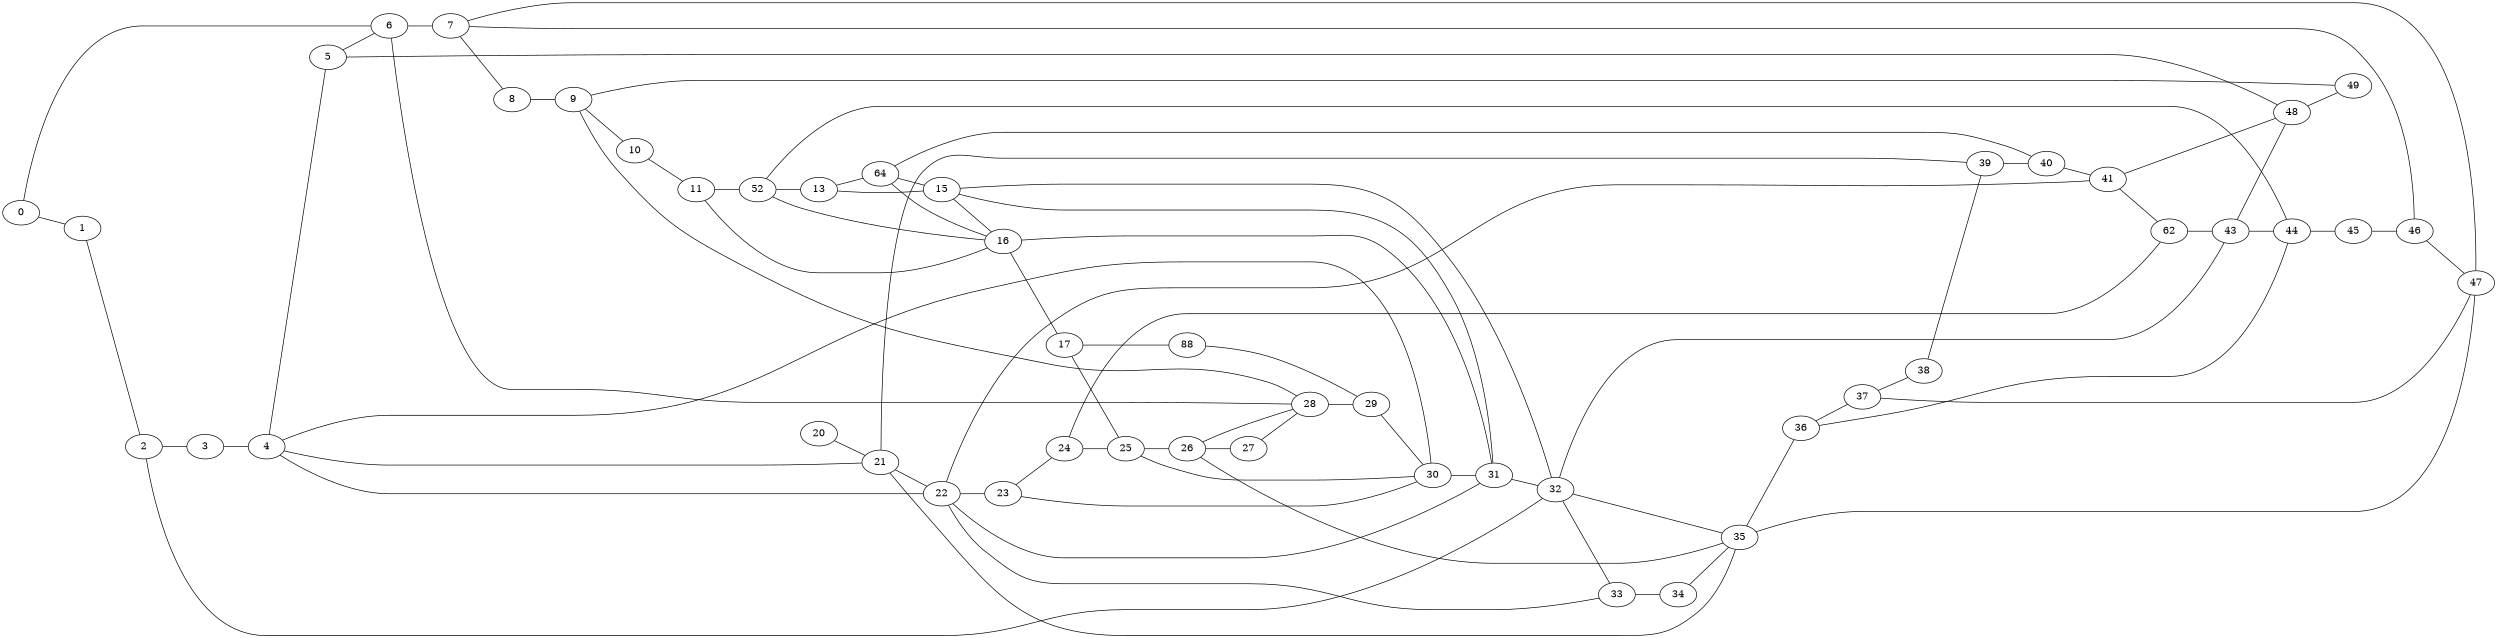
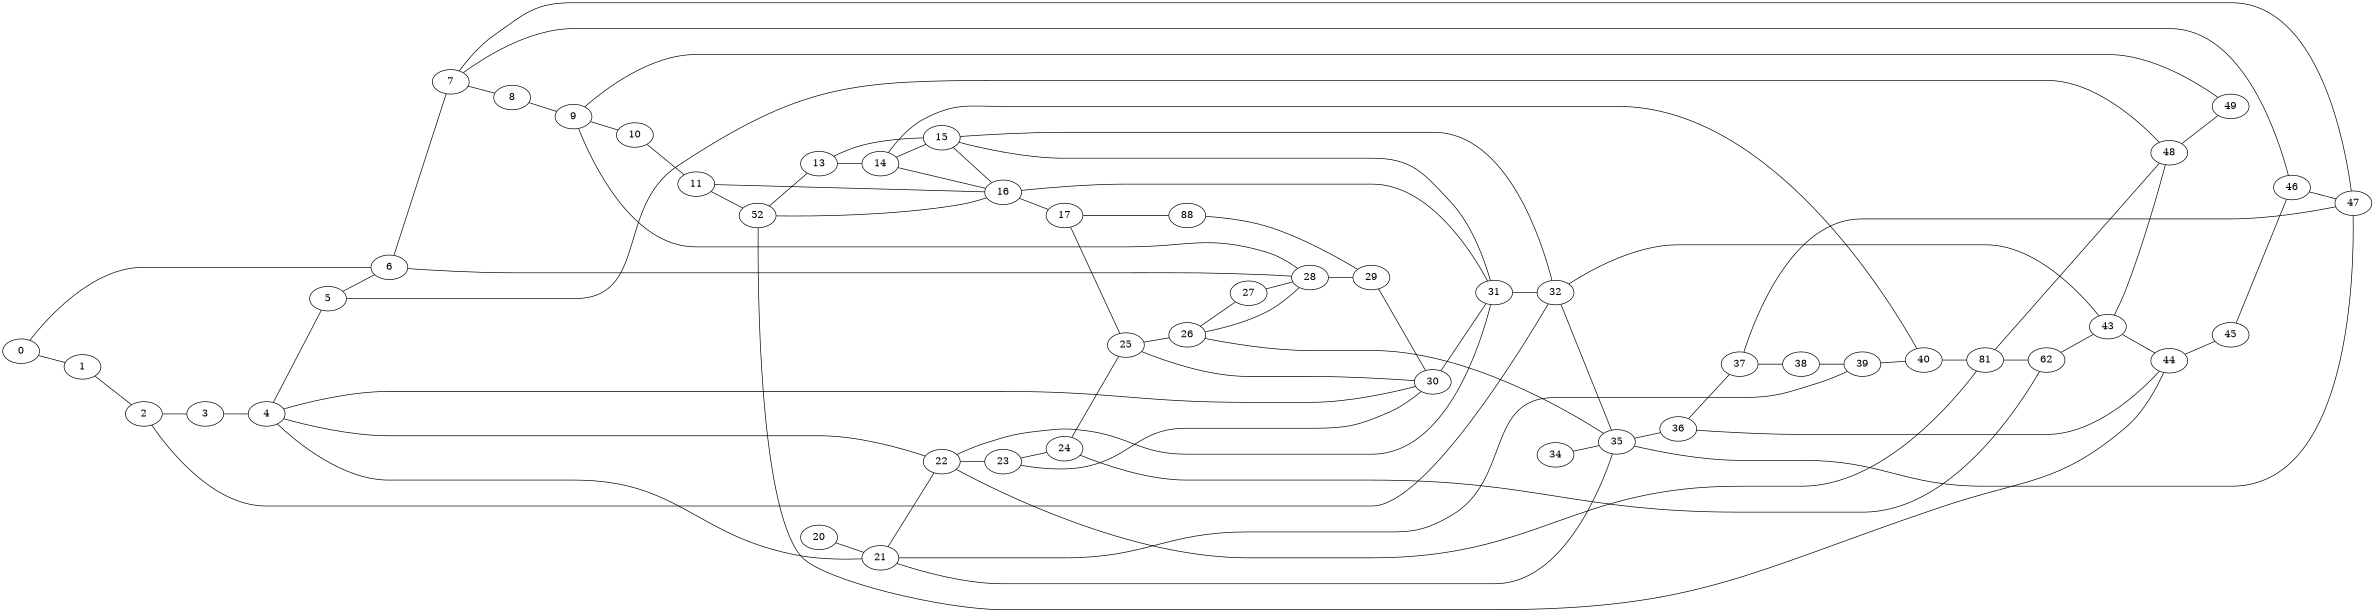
(880, 174) -> (880, 164)
(2108, 179) -> (1985, 360)
(1617, 595) -> none
